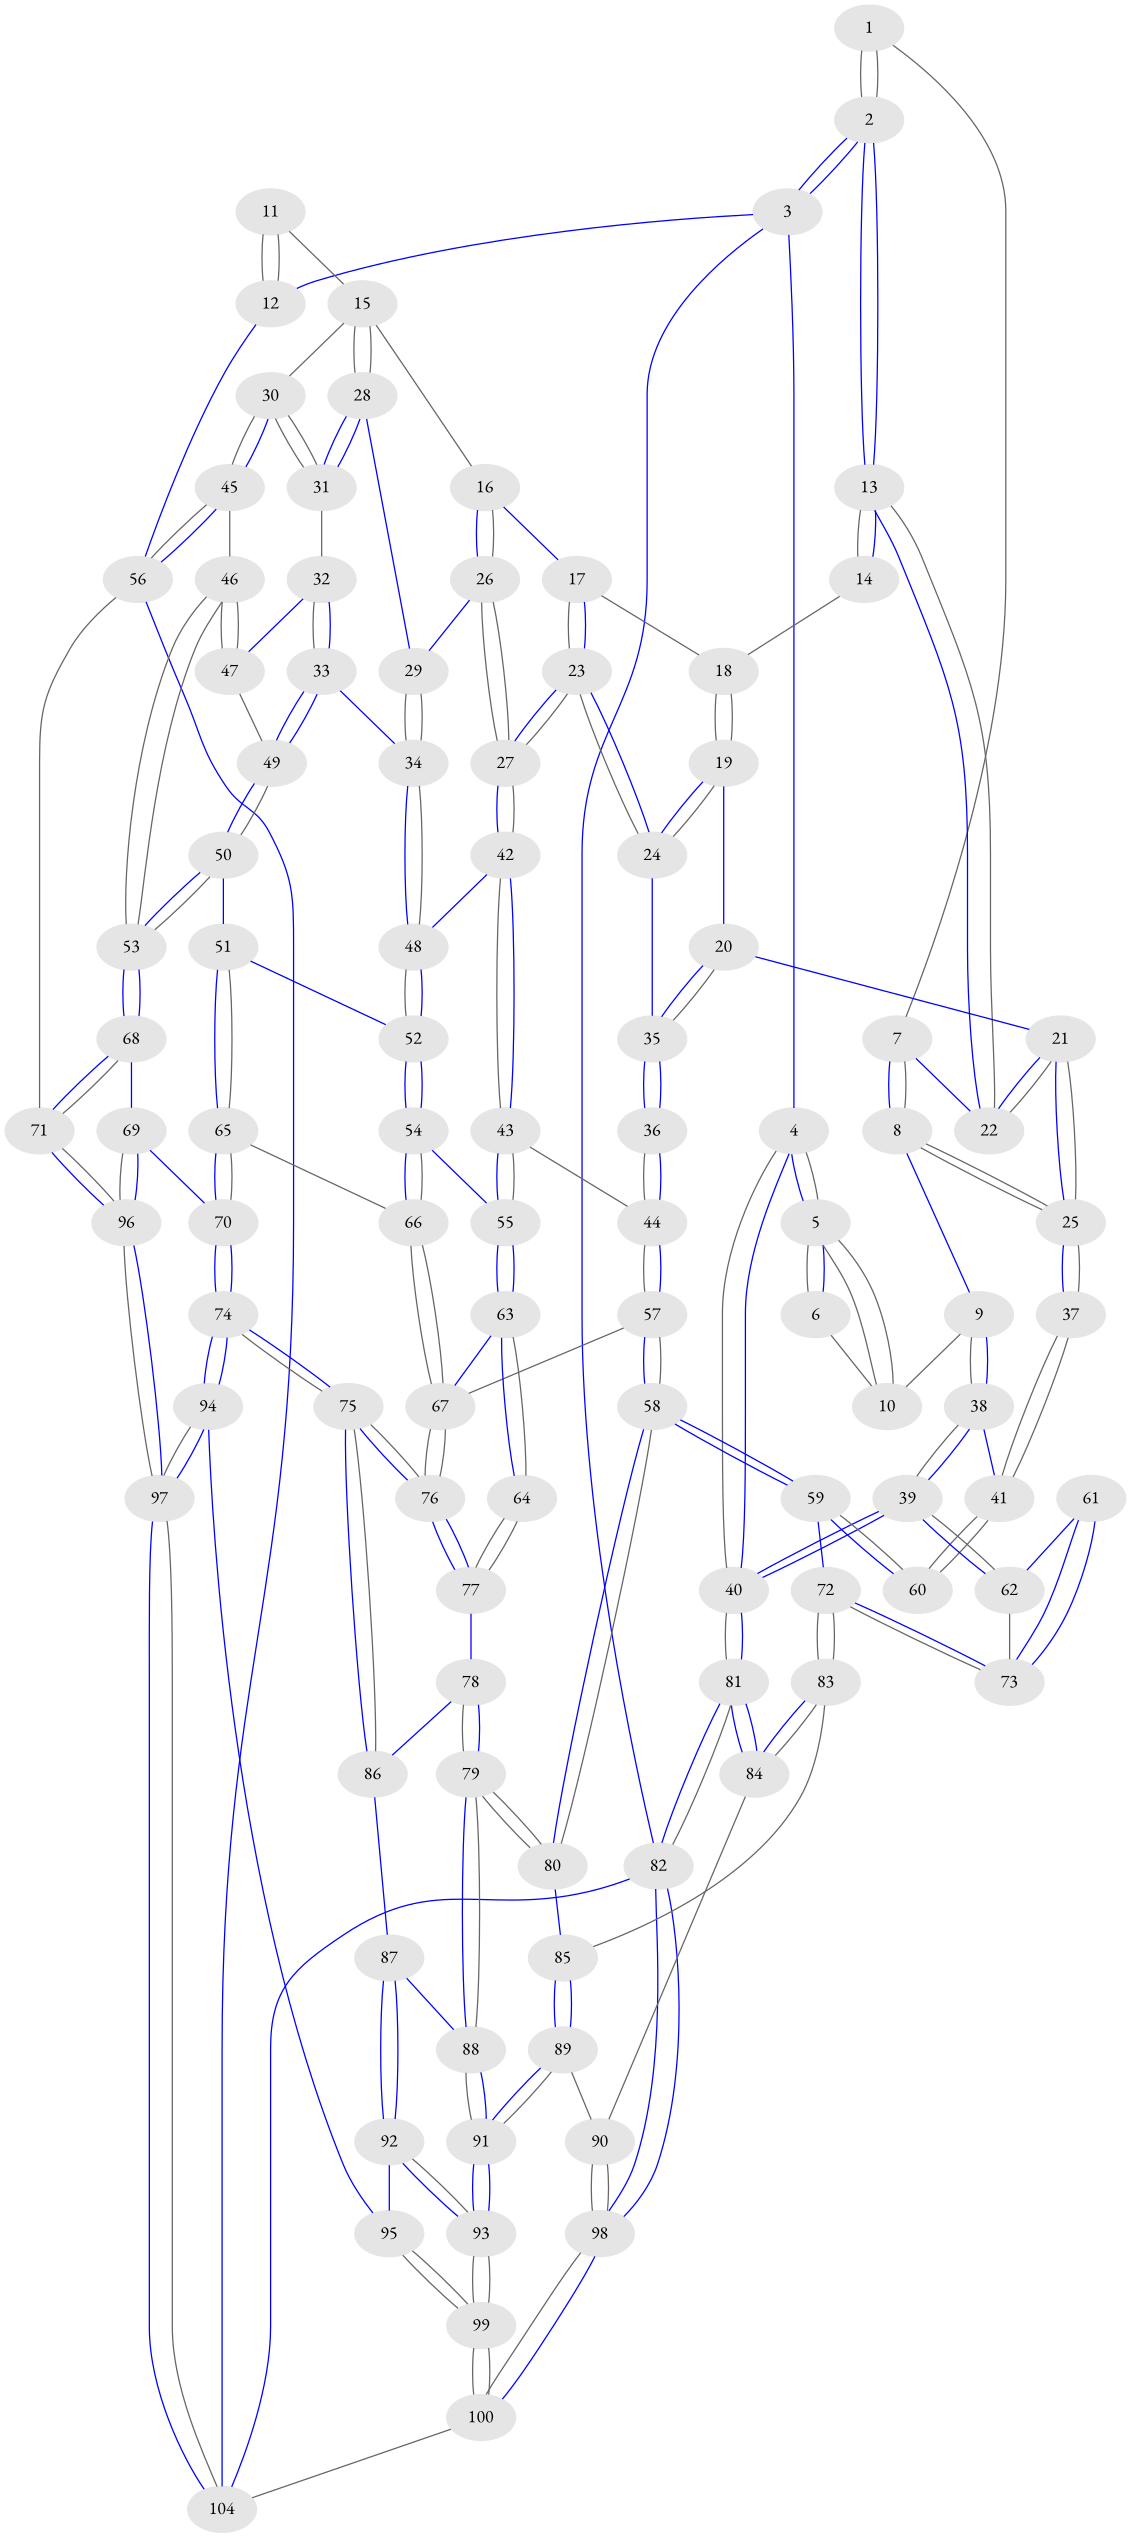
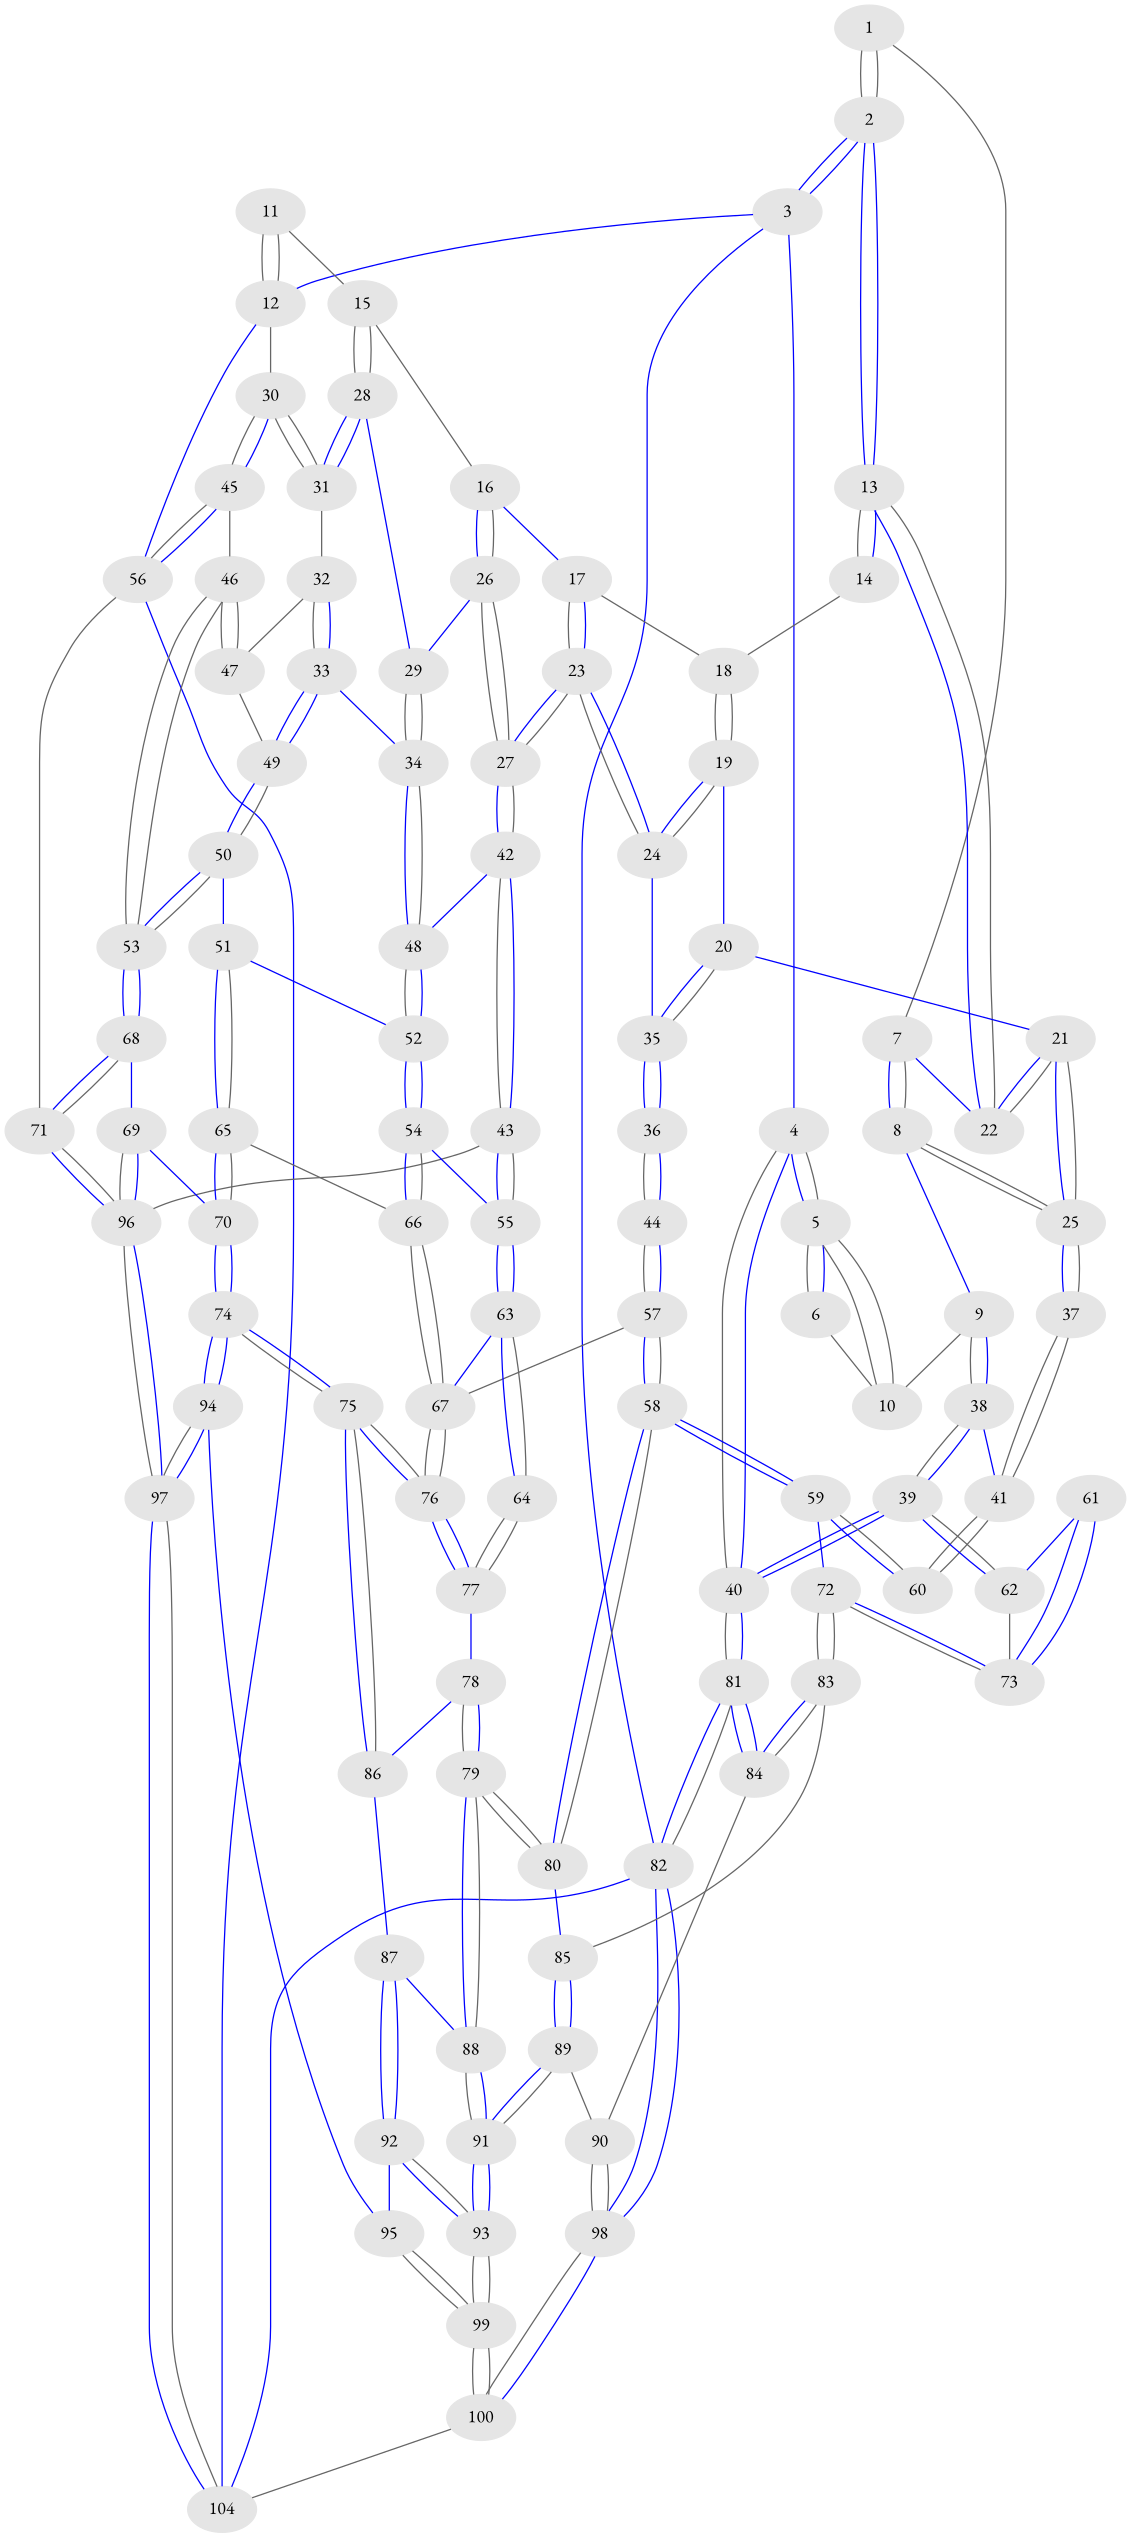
(317, 350) -> (271, 350)
(276, 625) -> (276, 625)
(574, 1174) -> (341, 1176)
